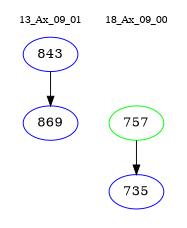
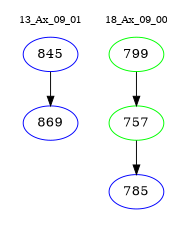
(51, 54) -> (51, 54)
none -> (136, 54)
(136, 192) -> (136, 192)
